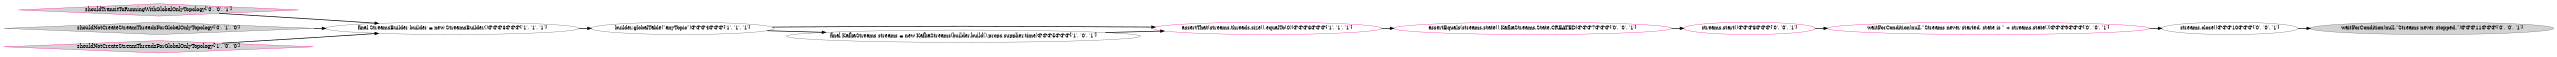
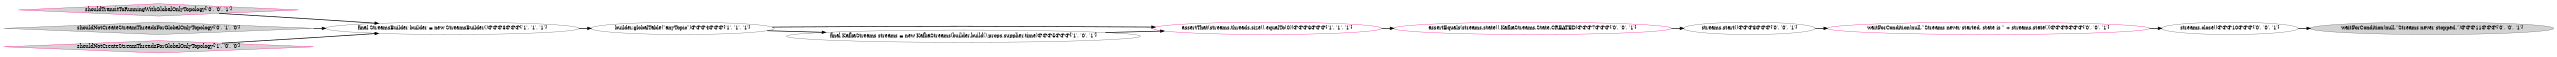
(1749, 28) -> (1749, 28)
